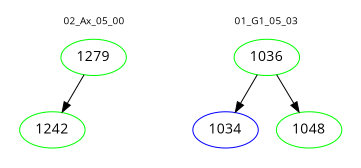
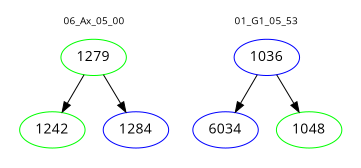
(94, 22) -> (94, 22)
(267, 22) -> (267, 22)
(267, 57) -> (267, 57)
none -> (136, 130)
(226, 130) -> (226, 130)
